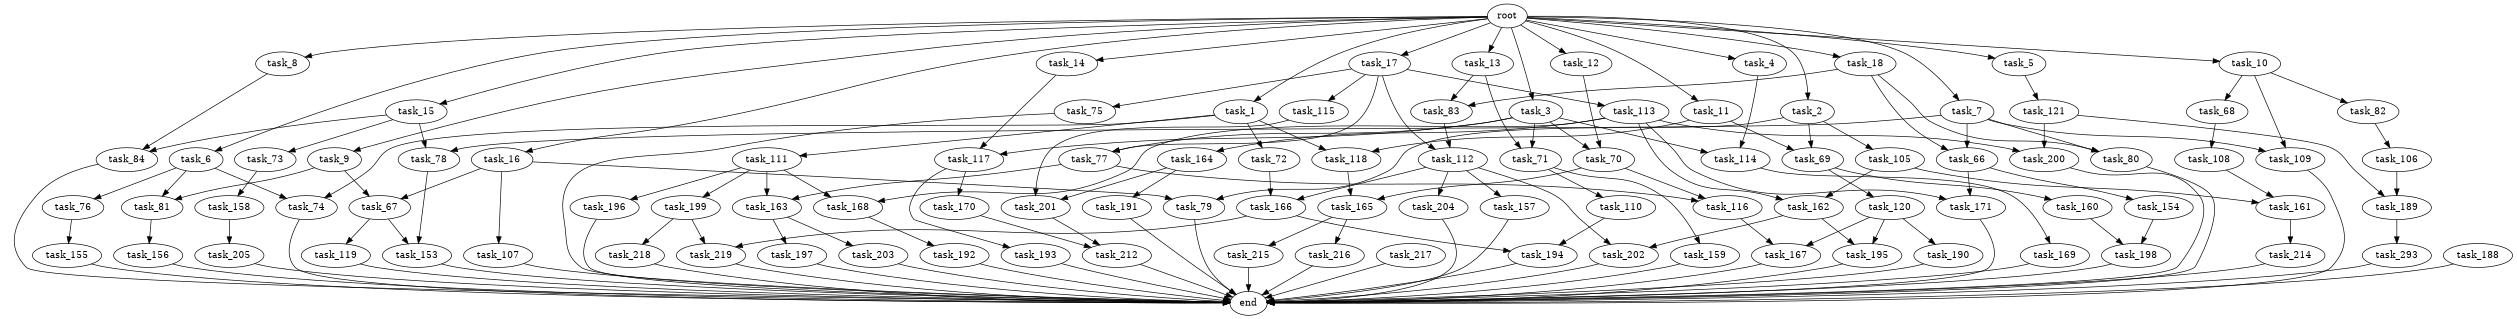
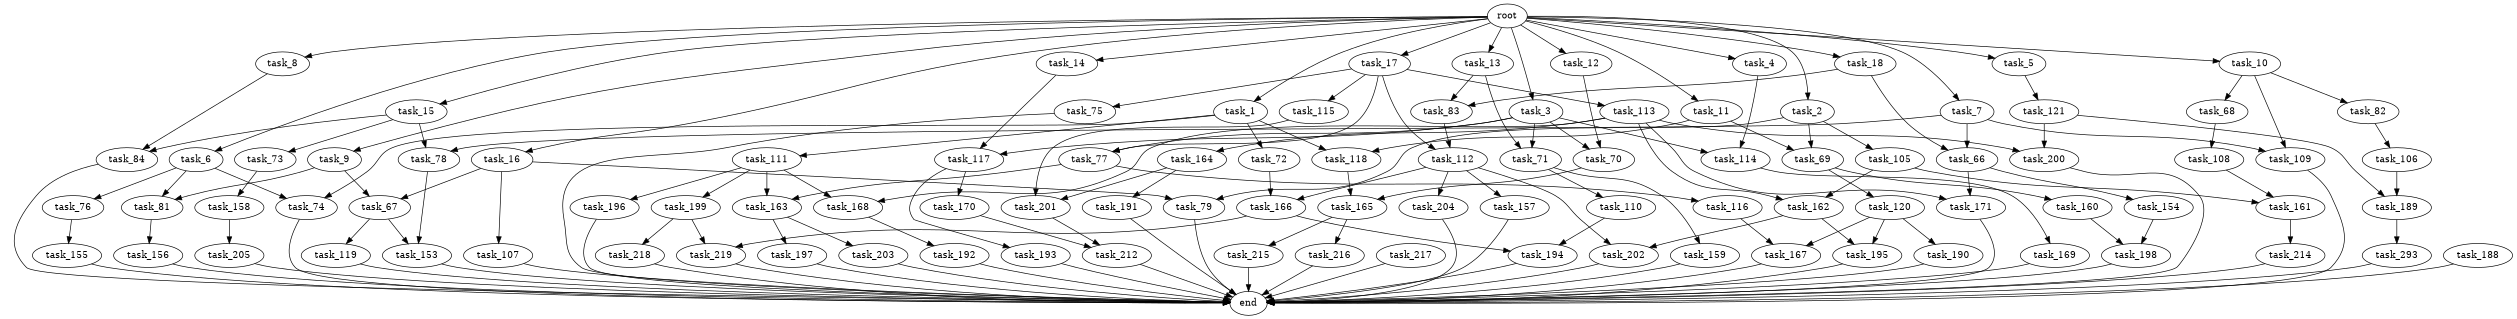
(2121, 160) -> none
(1662, 182) -> none
